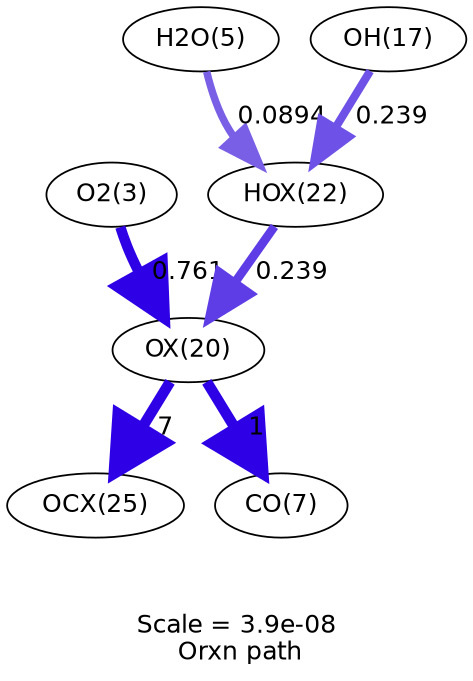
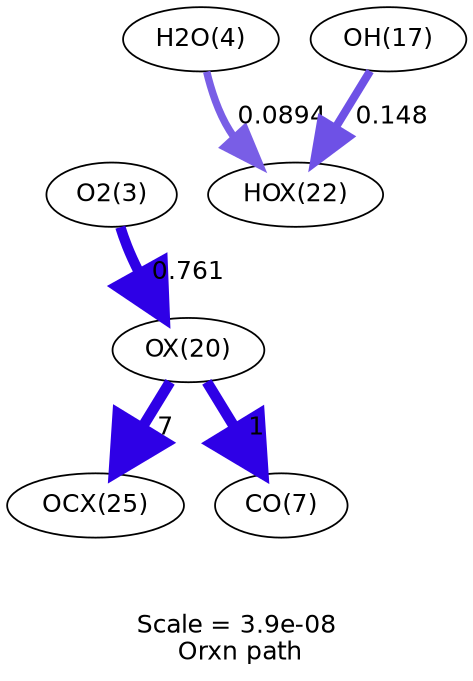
(201, 39) -> (201, 39)
(388, 117) -> (388, 117)
(255, 255) -> none
